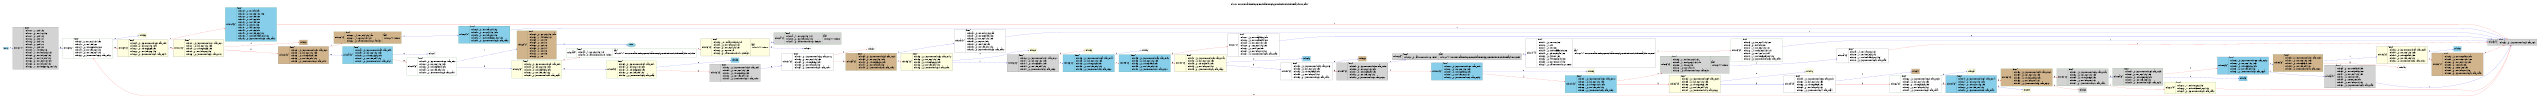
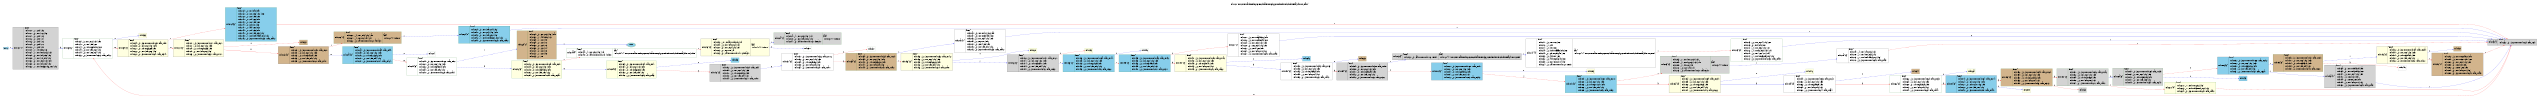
(2457, 49) -> (2457, 49)
